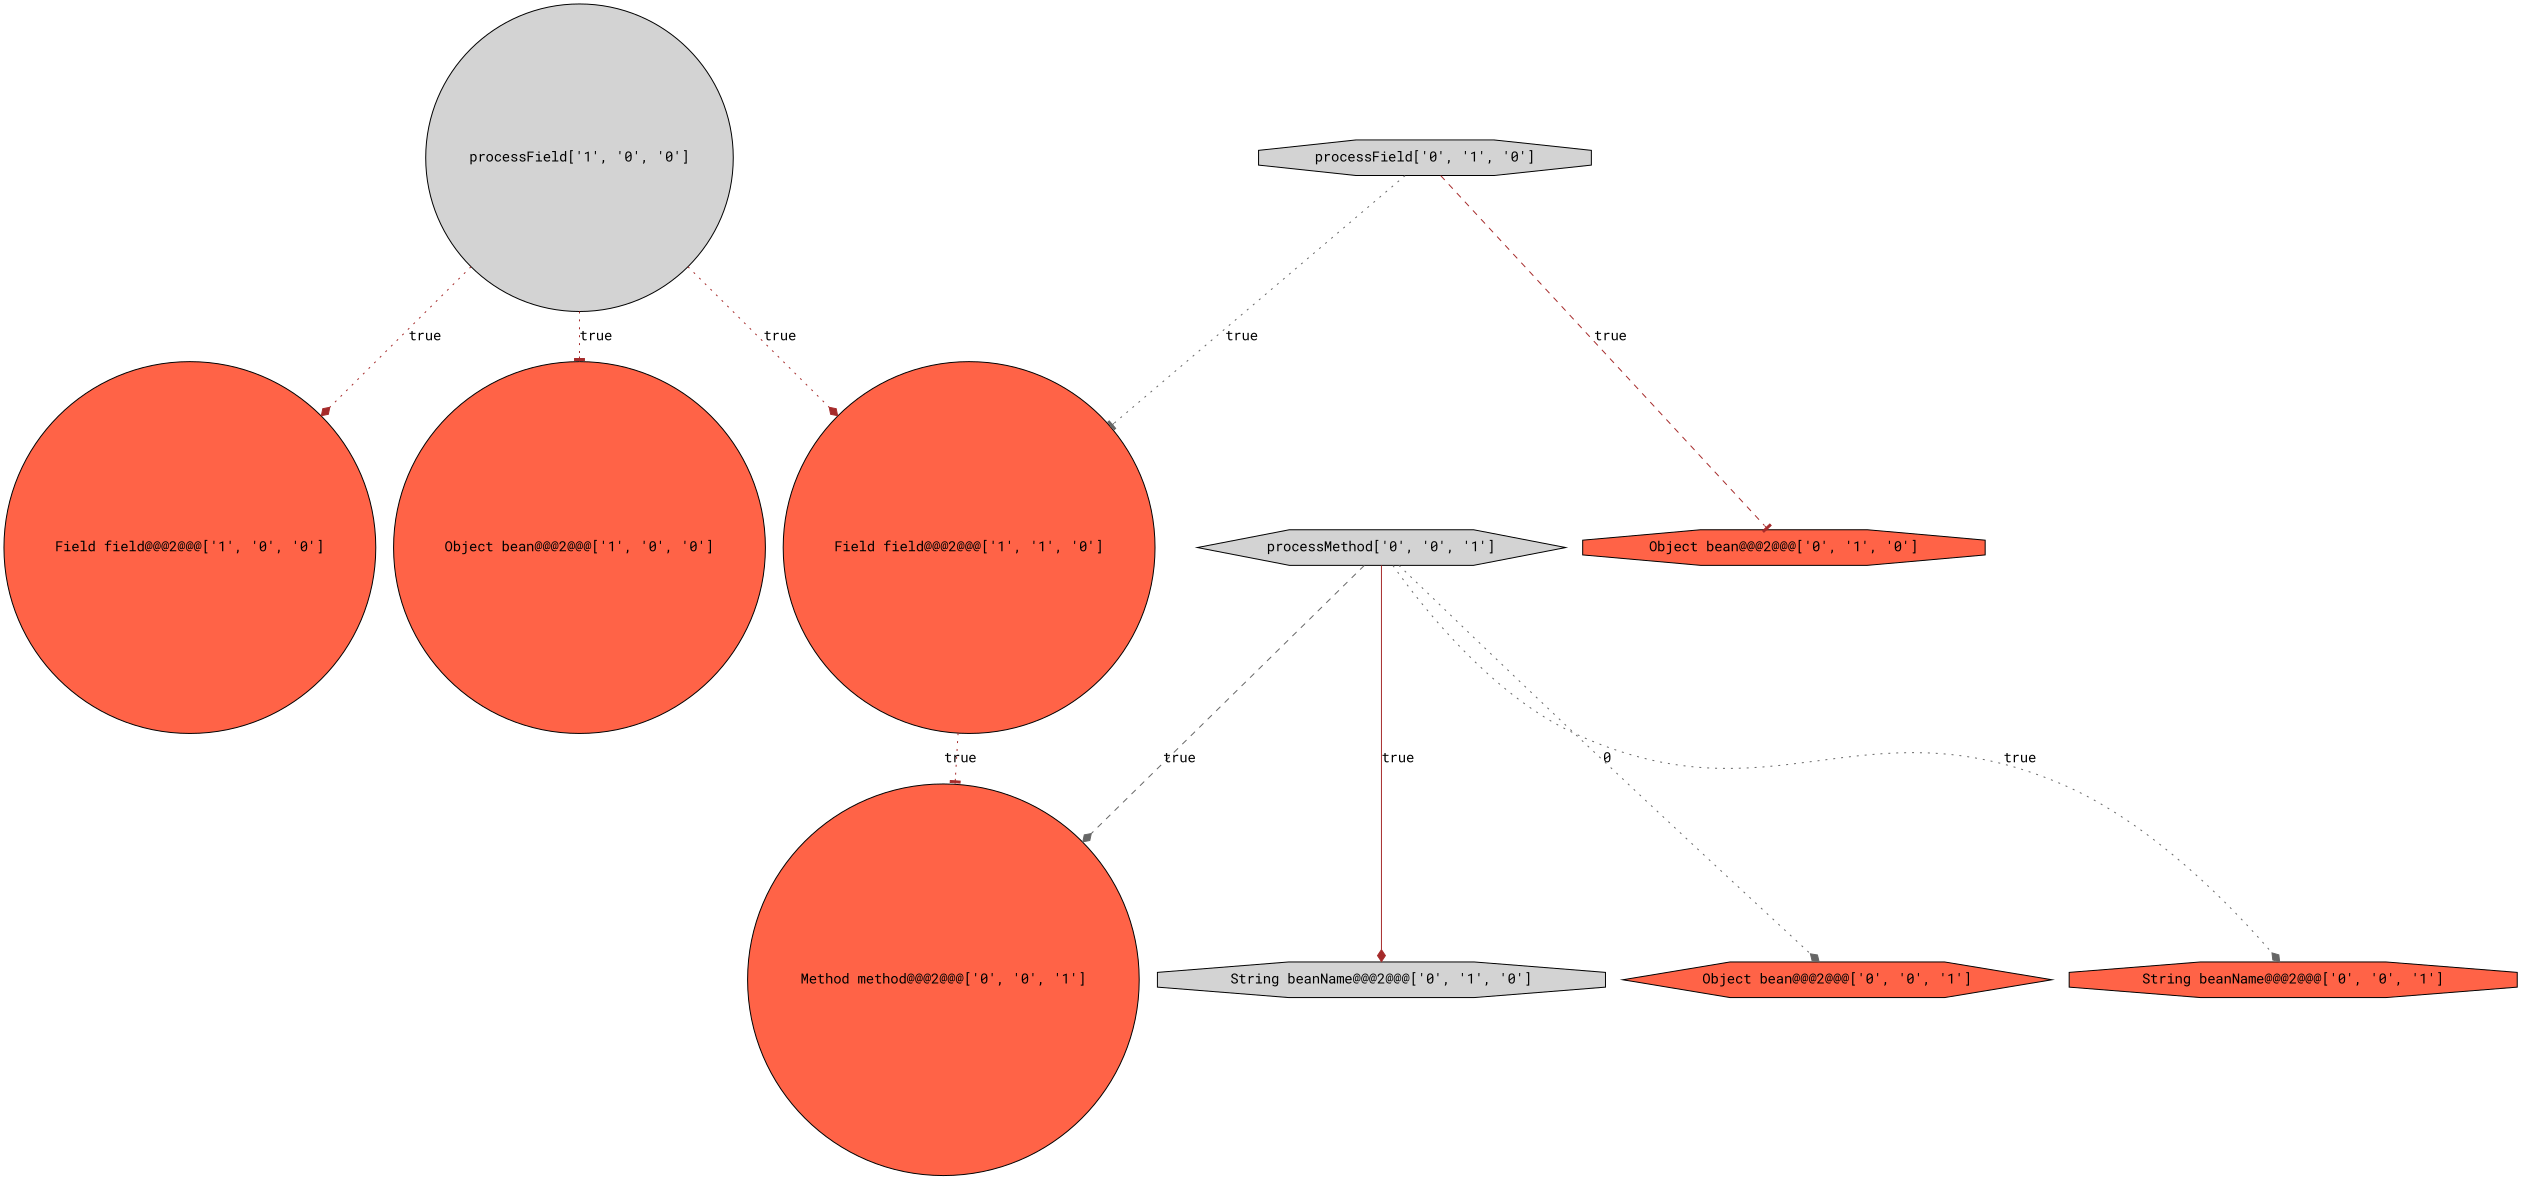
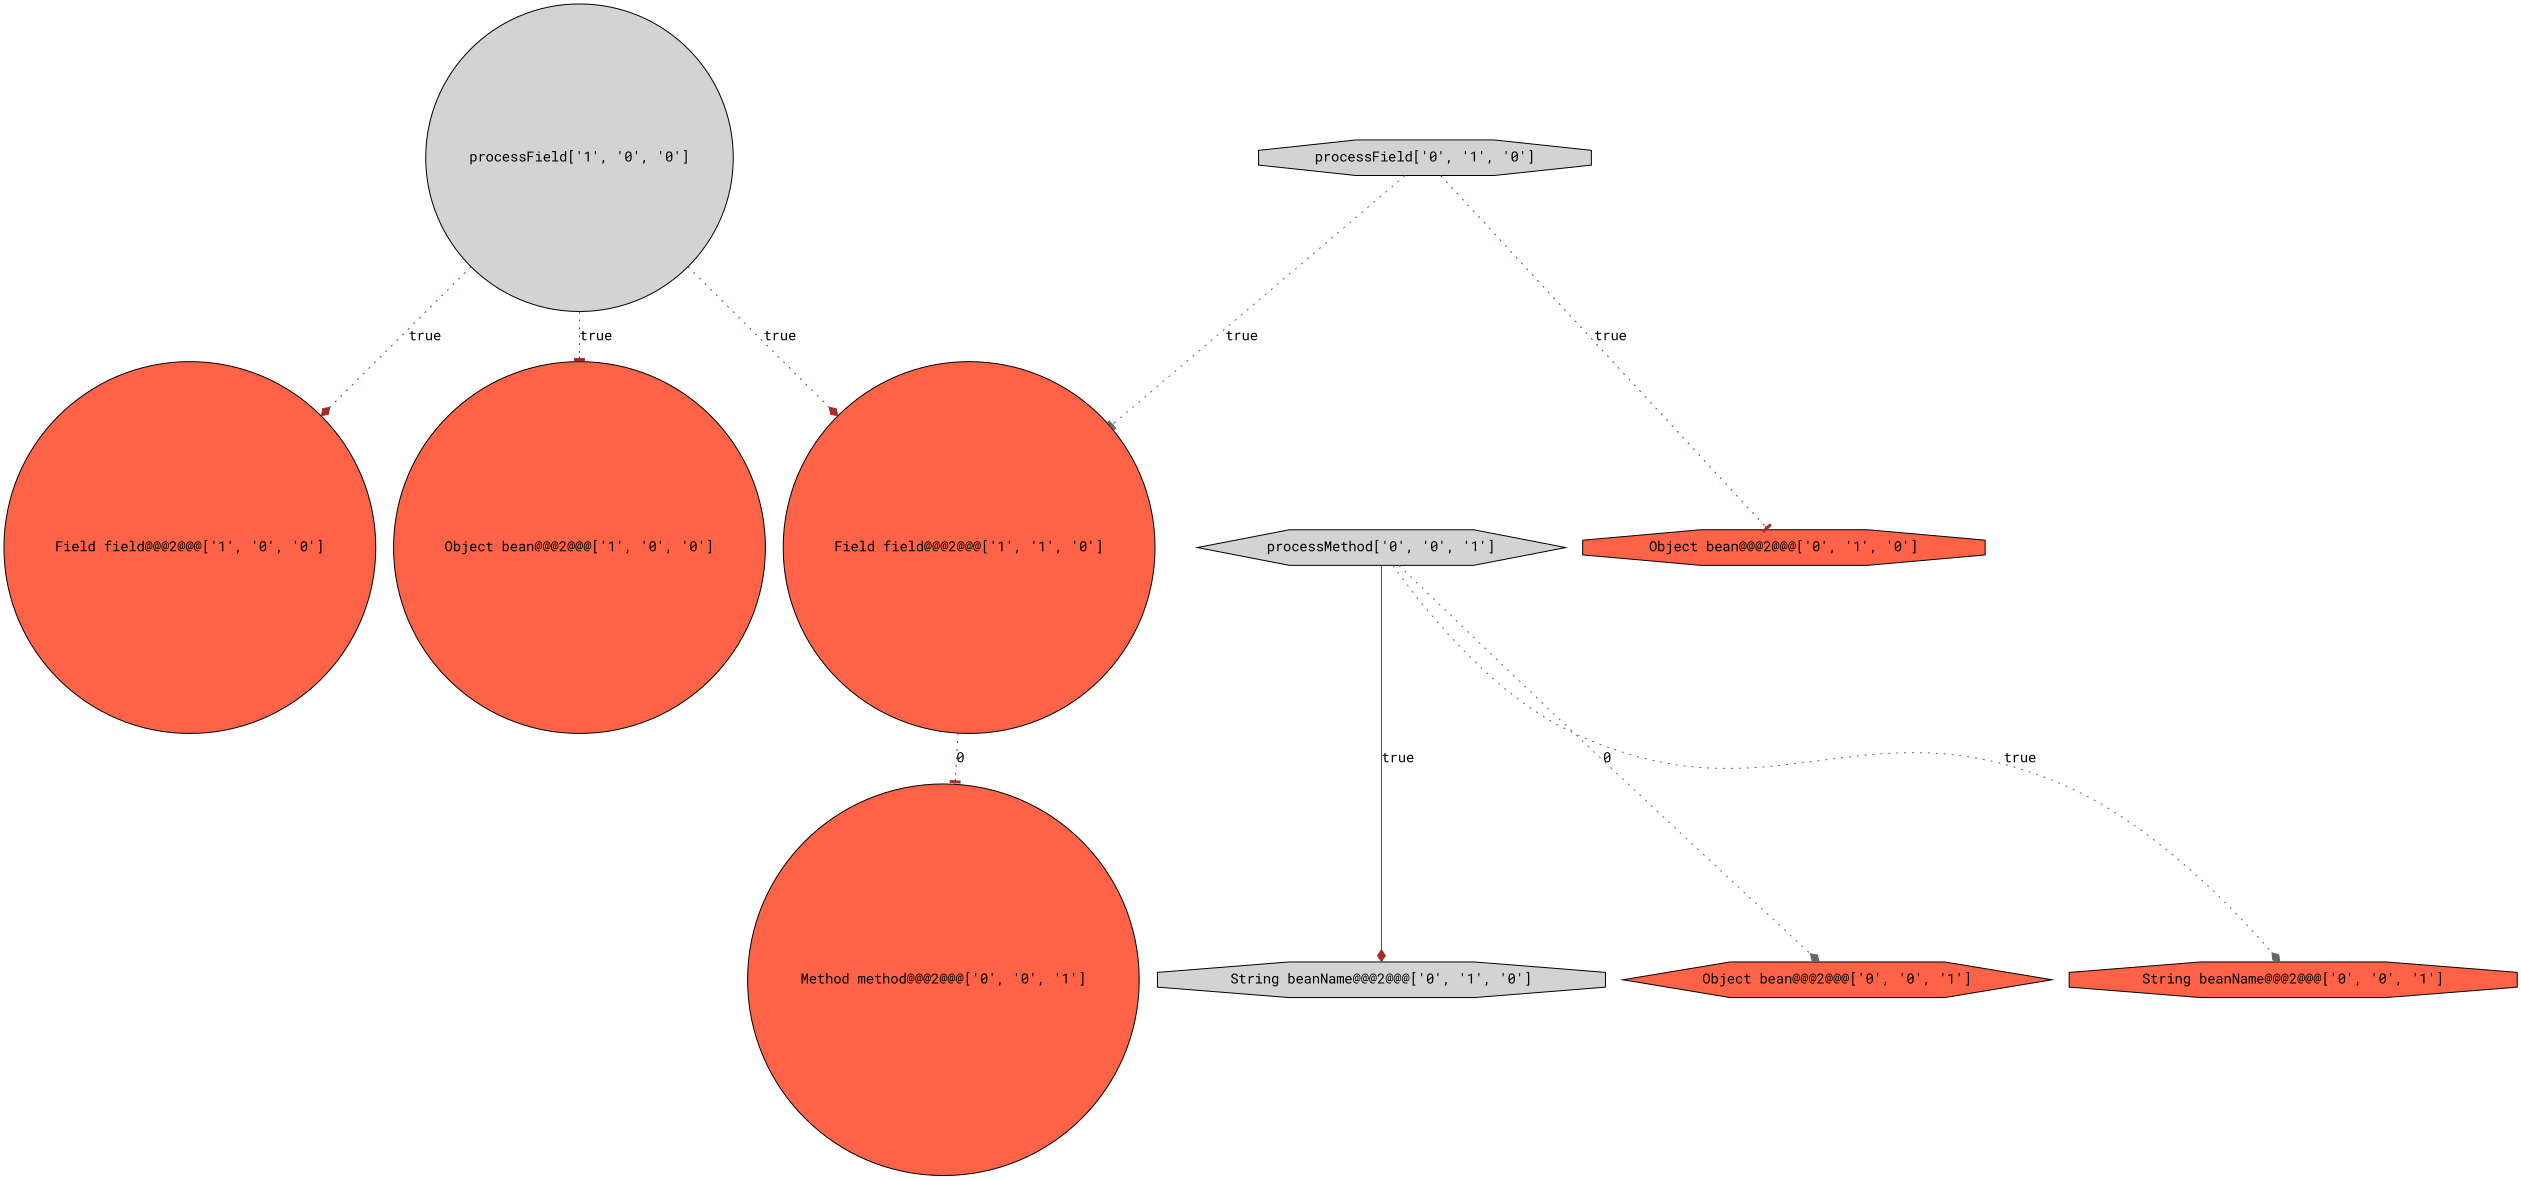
(1603, 351) -> (1603, 351)
(1228, 699) -> none
(961, 759) -> (961, 759)
